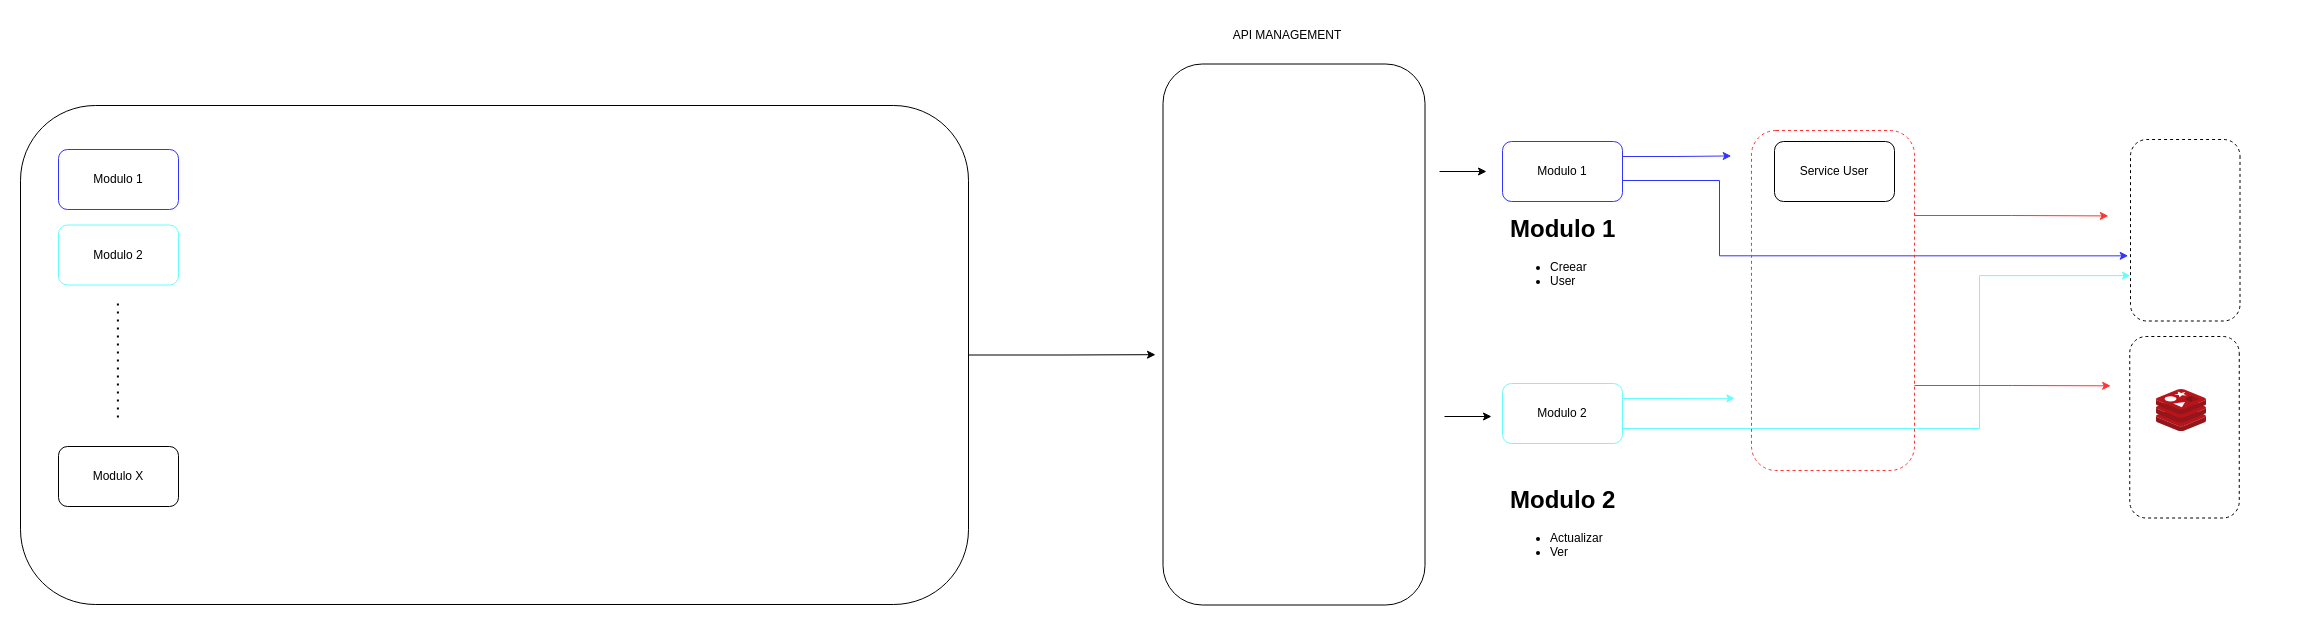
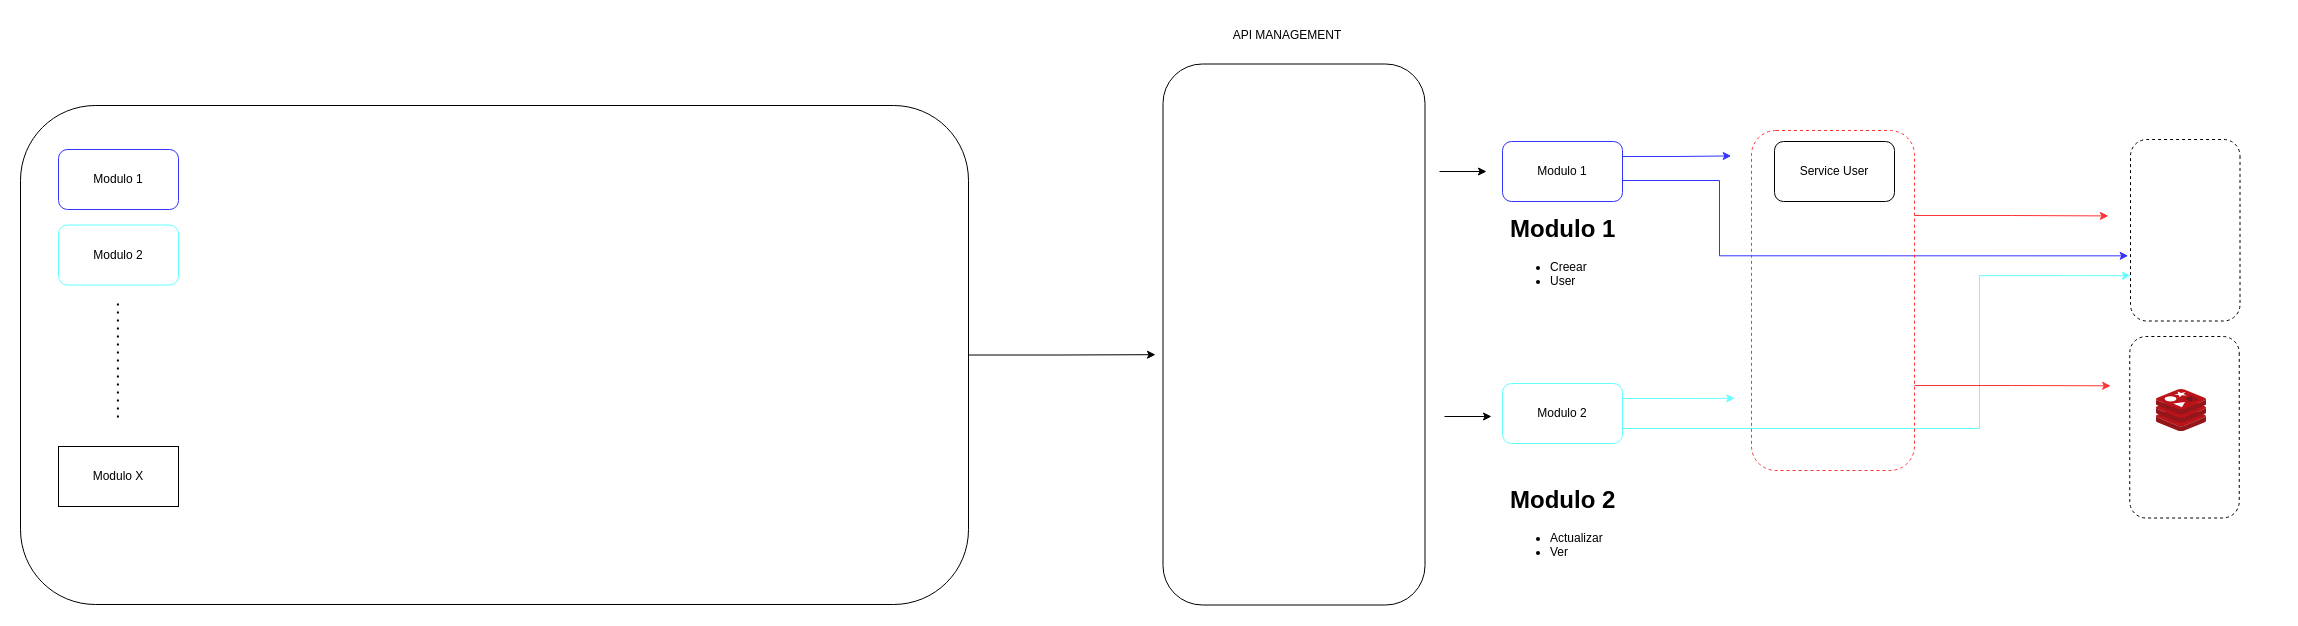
(119, 477) -> (119, 477)
